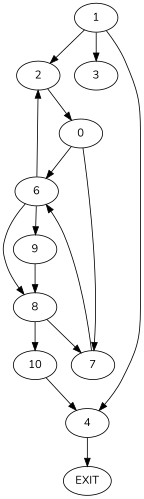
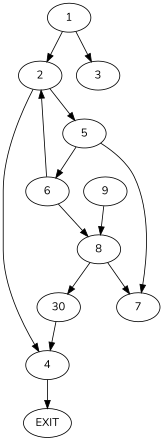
(81, 133) -> (84, 133)
(36, 216) -> none
(140, 218) -> (3, 217)
(78, 279) -> none
(35, 365) -> (59, 307)
